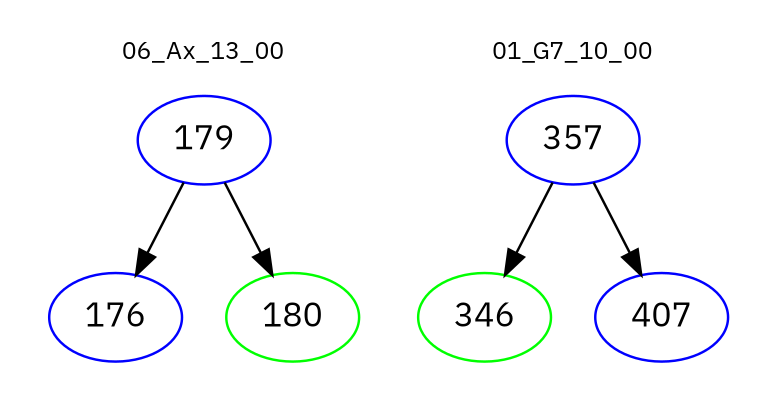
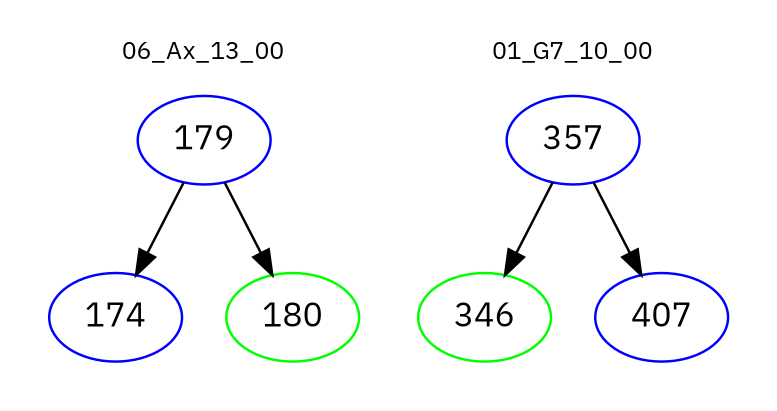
(116, 317) -> (116, 317)
